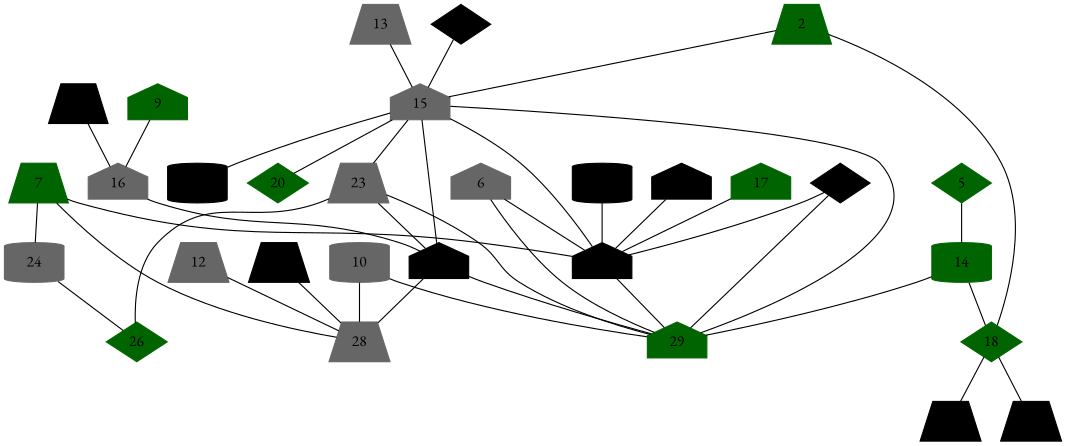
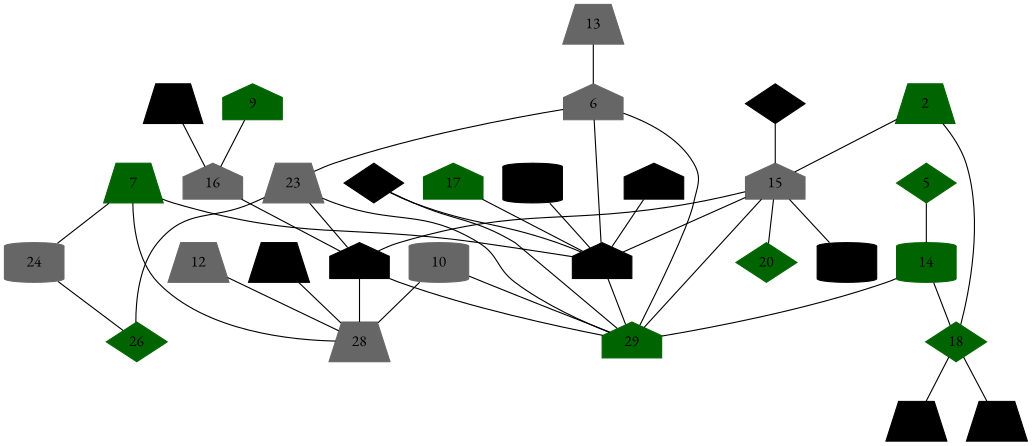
(401, 66) -> (593, 64)
(391, 142) -> (437, 134)
